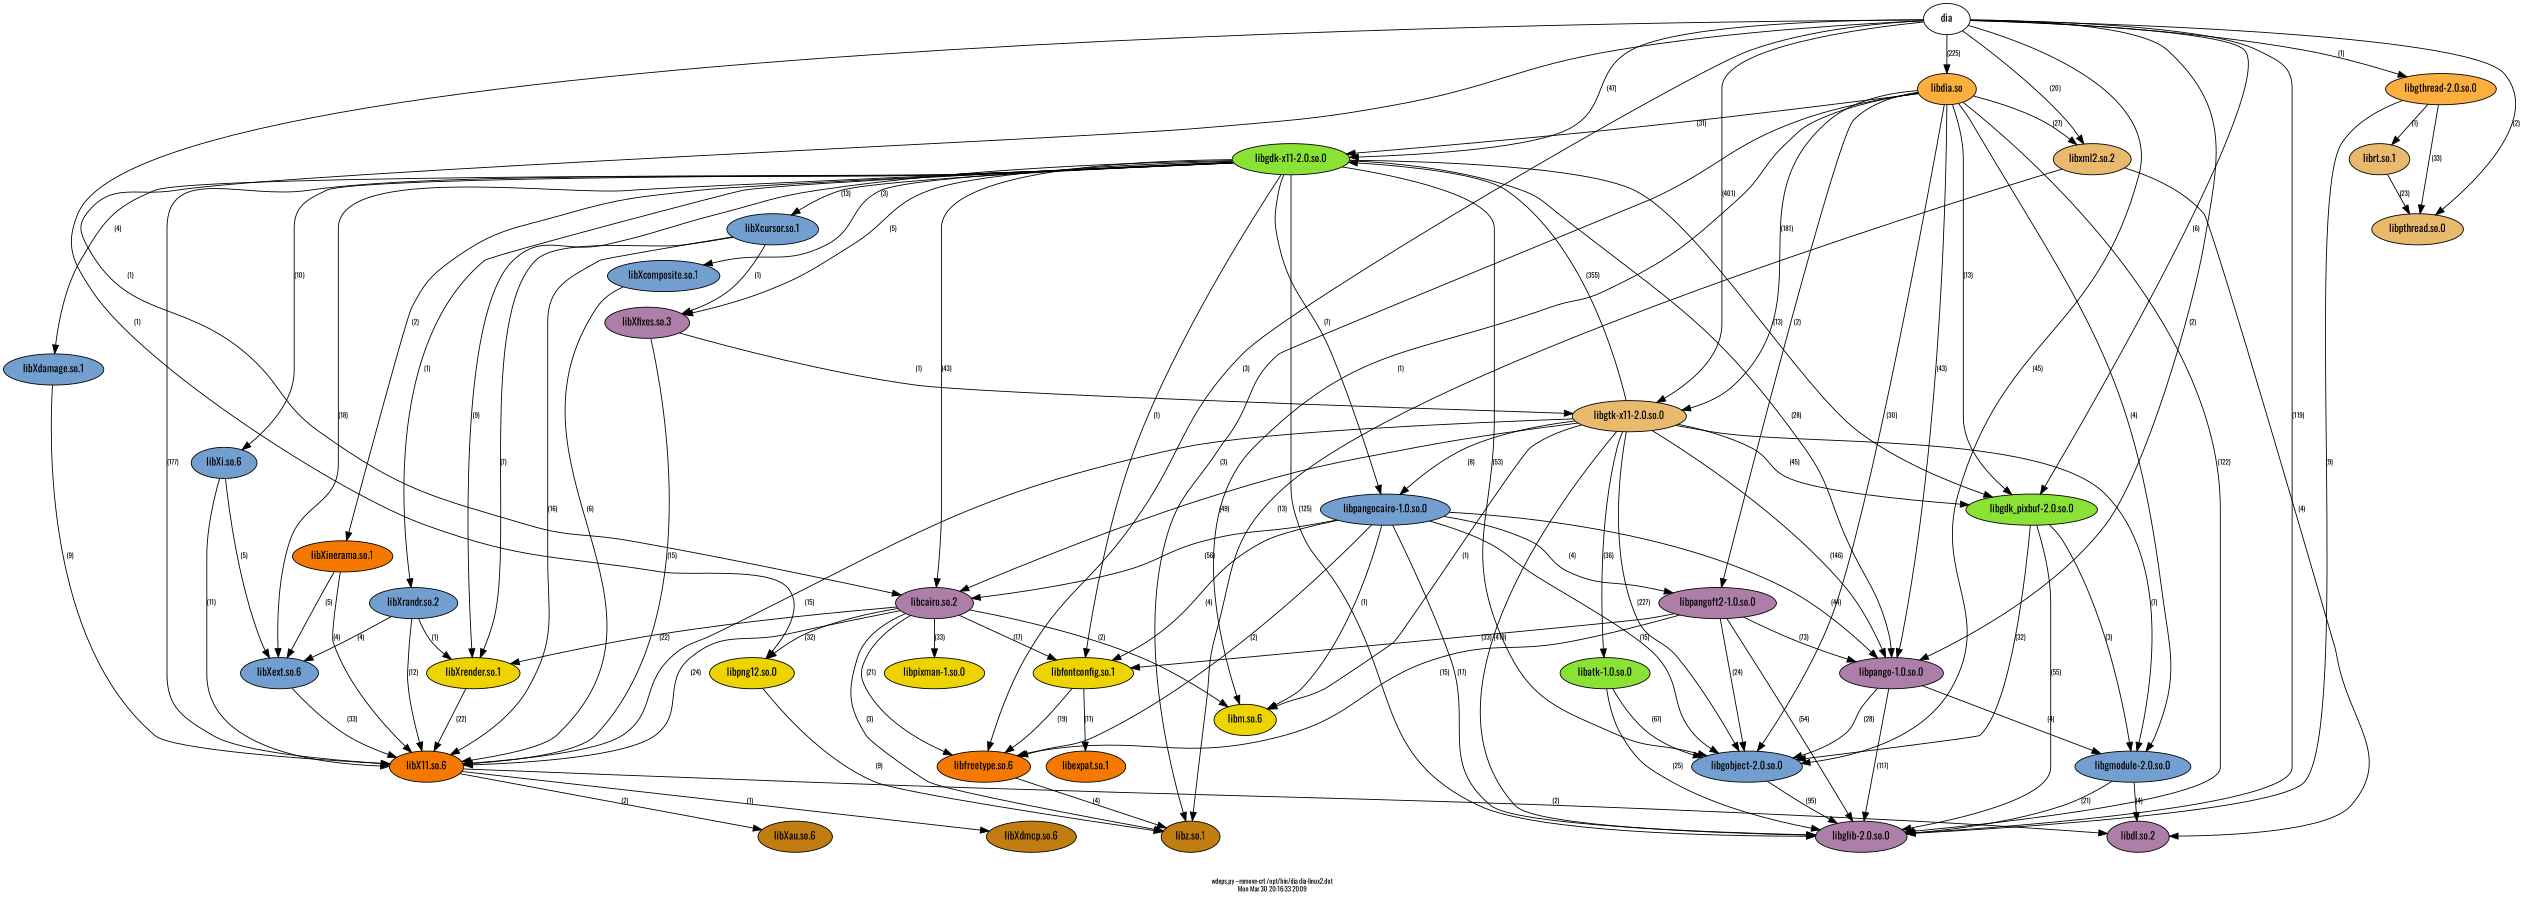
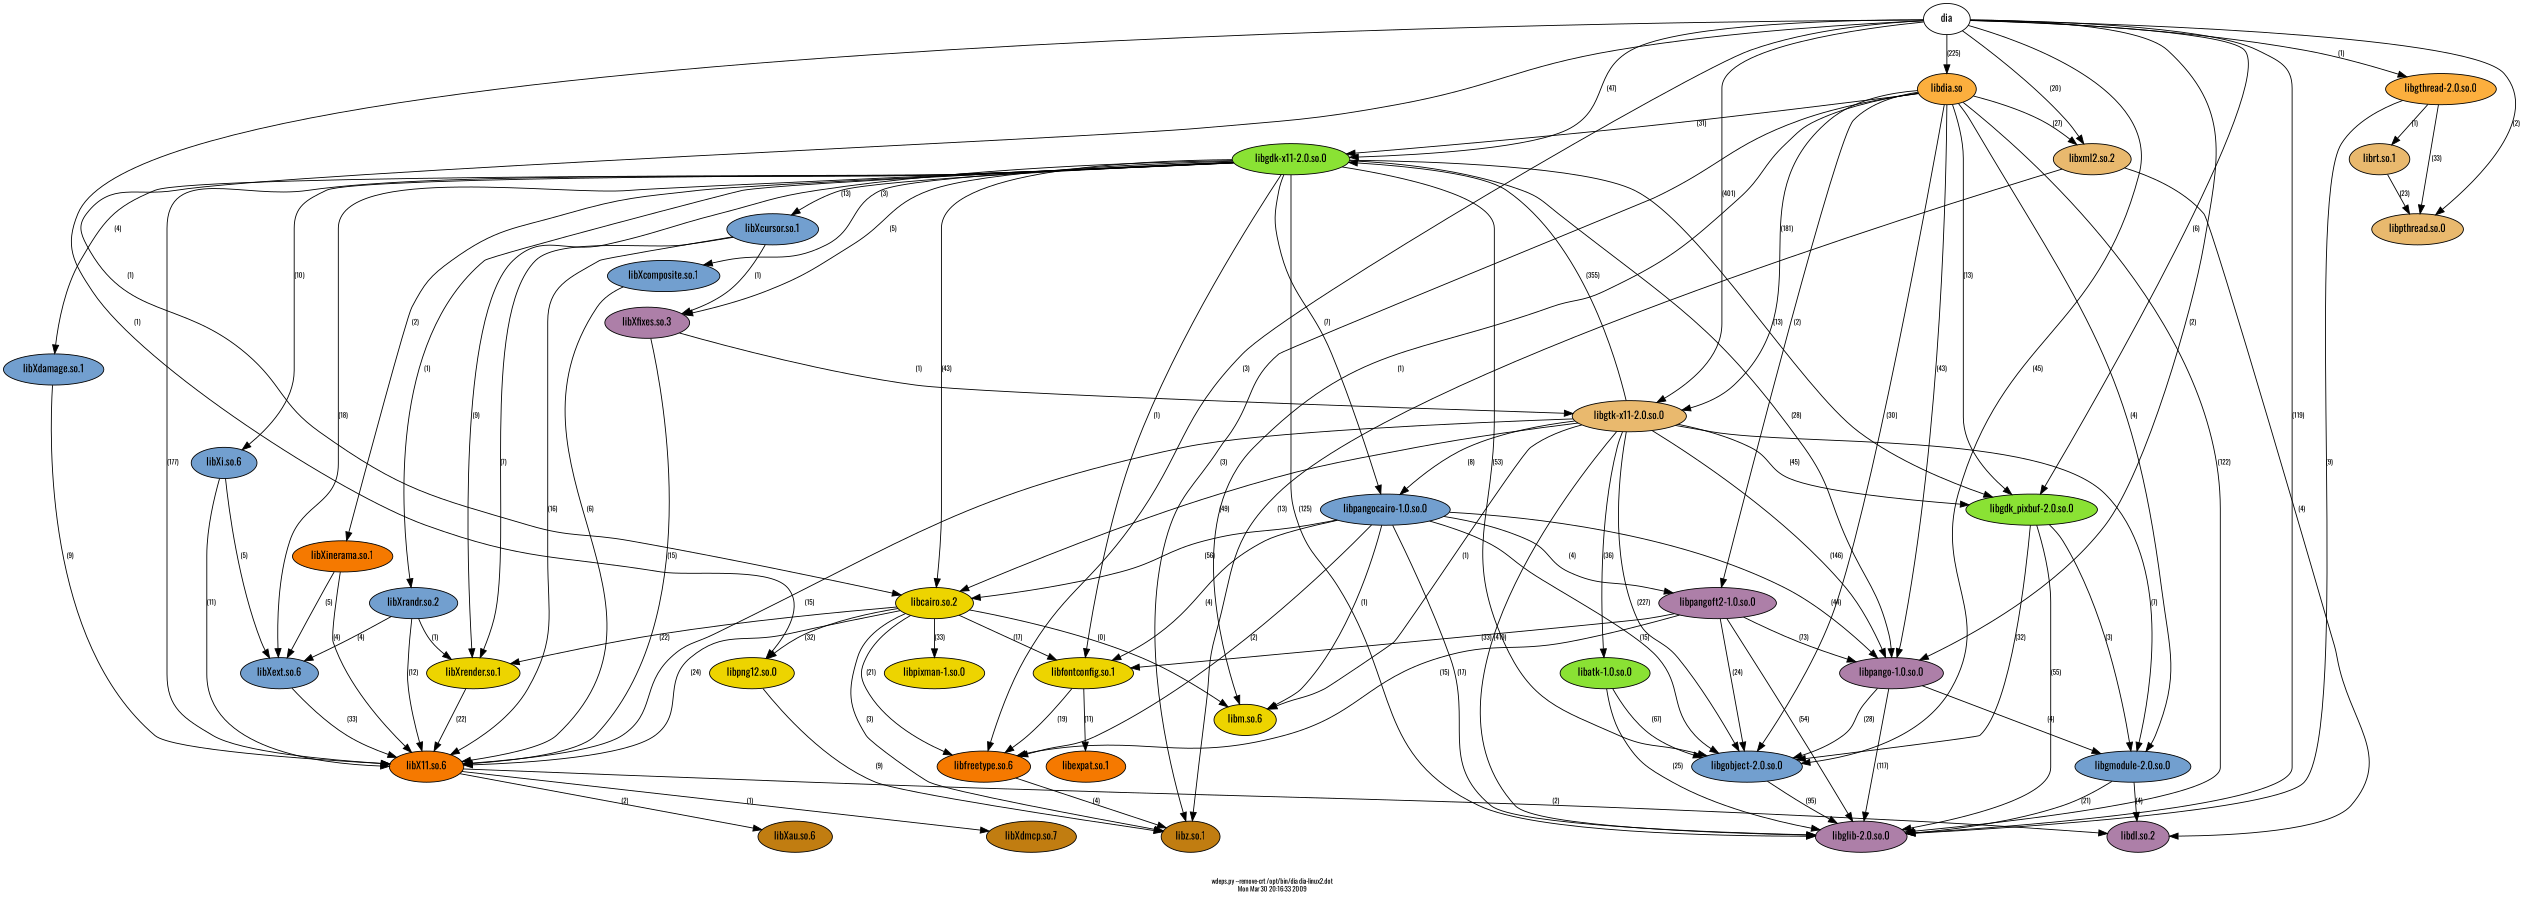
(934, 603) -> (934, 603)
(1102, 638) -> (1102, 638)
(1031, 837) -> (1031, 837)
